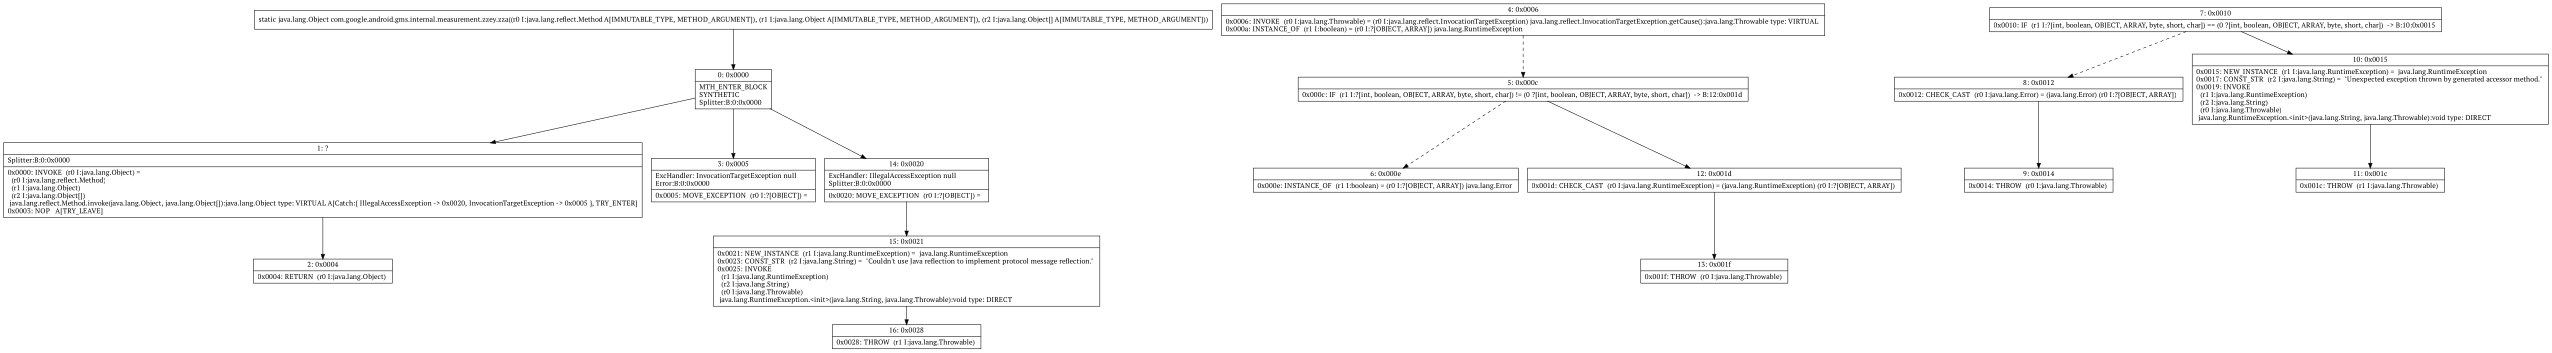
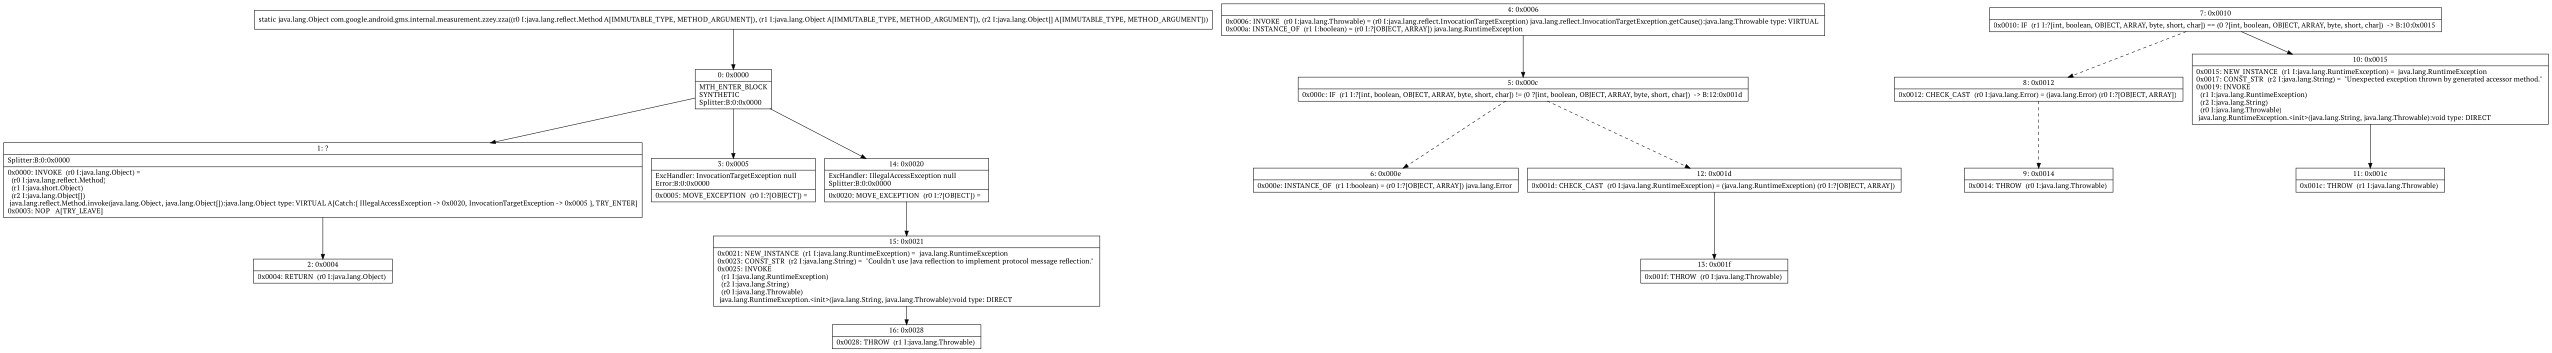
(1523, 54) -> (1523, 54)
(2039, 132) -> (2039, 132)
(1616, 134) -> (1616, 134)
(44, 188) -> (46, 188)
